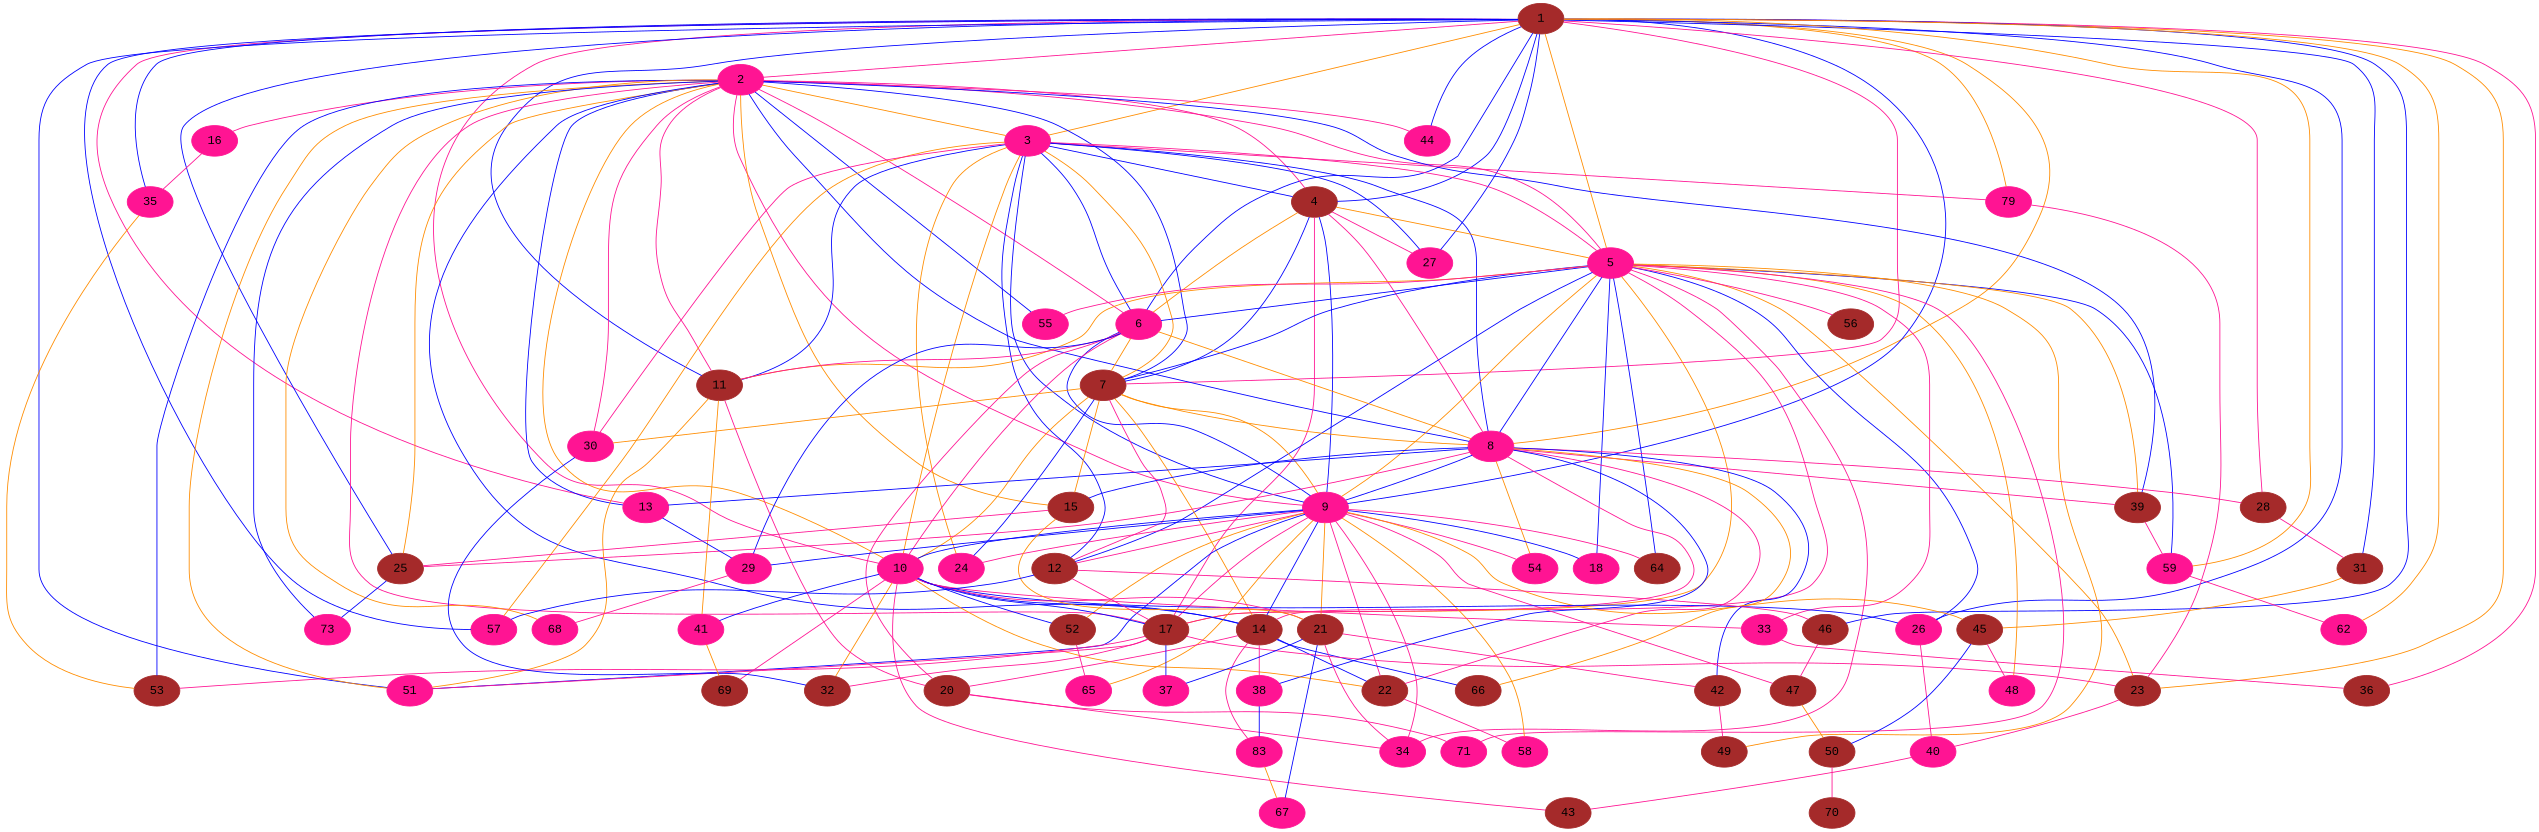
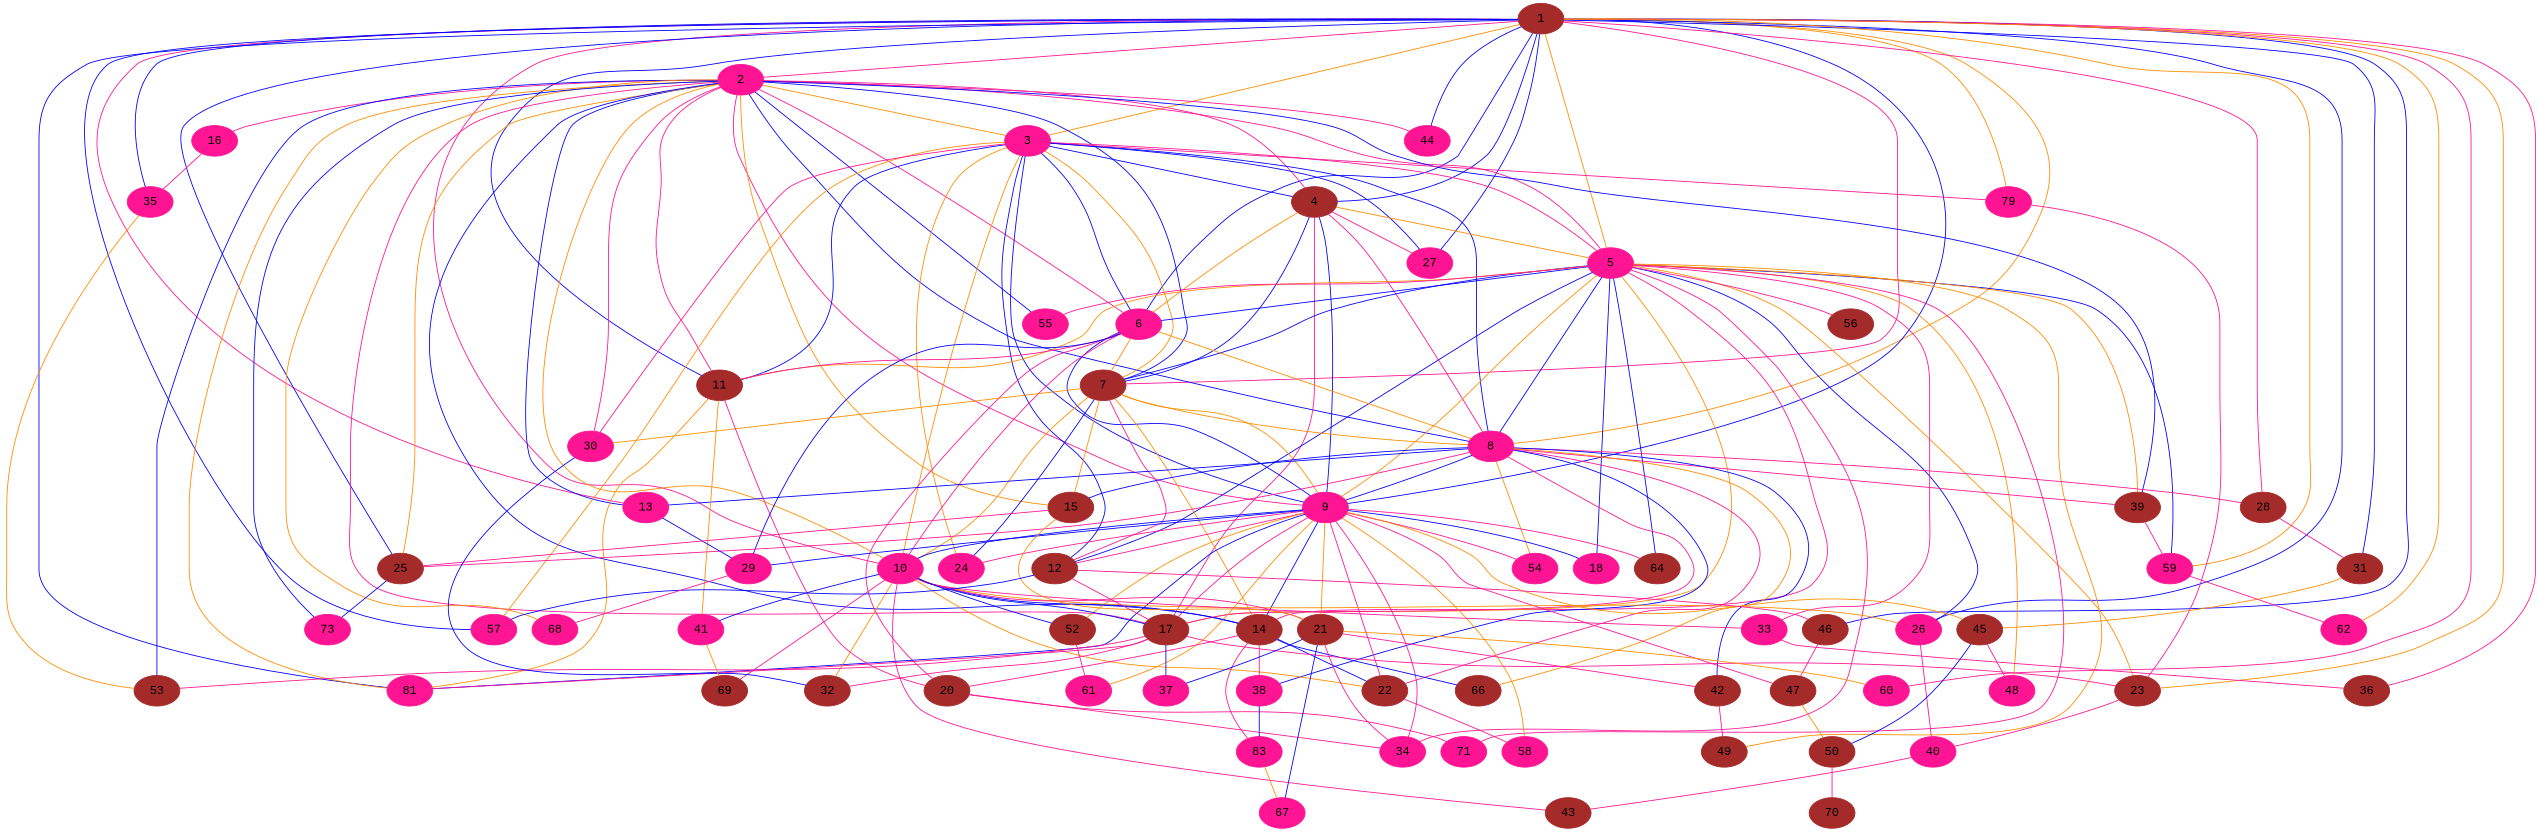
(1407, 607) -> (1407, 607)
(410, 691) -> (410, 691)
(1089, 691) -> (1089, 691)
none -> (1886, 691)
